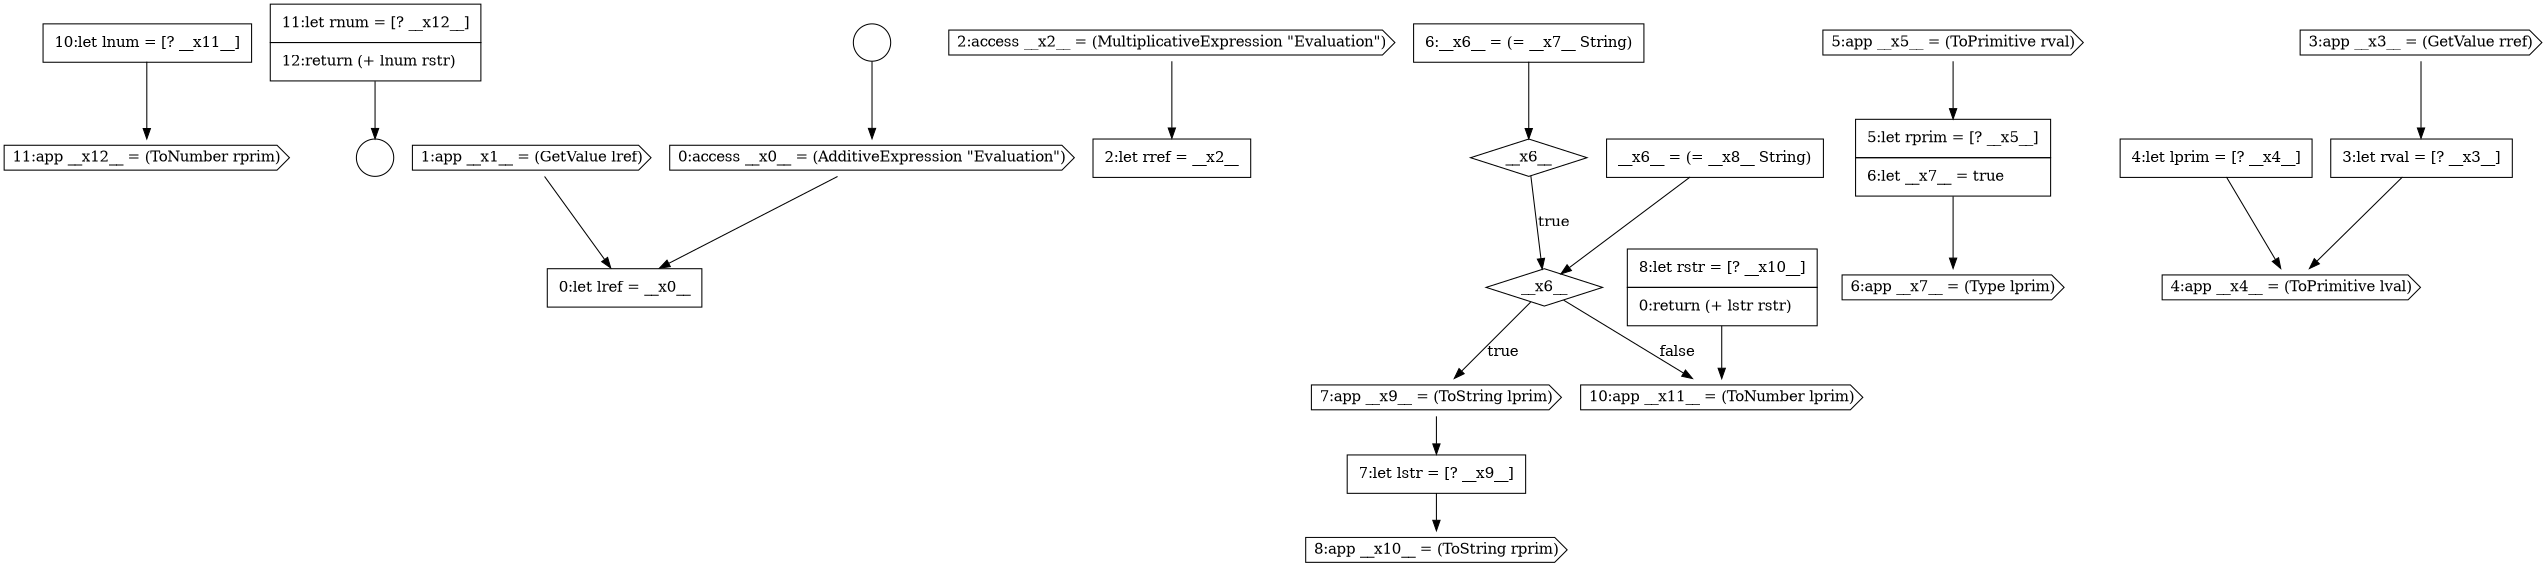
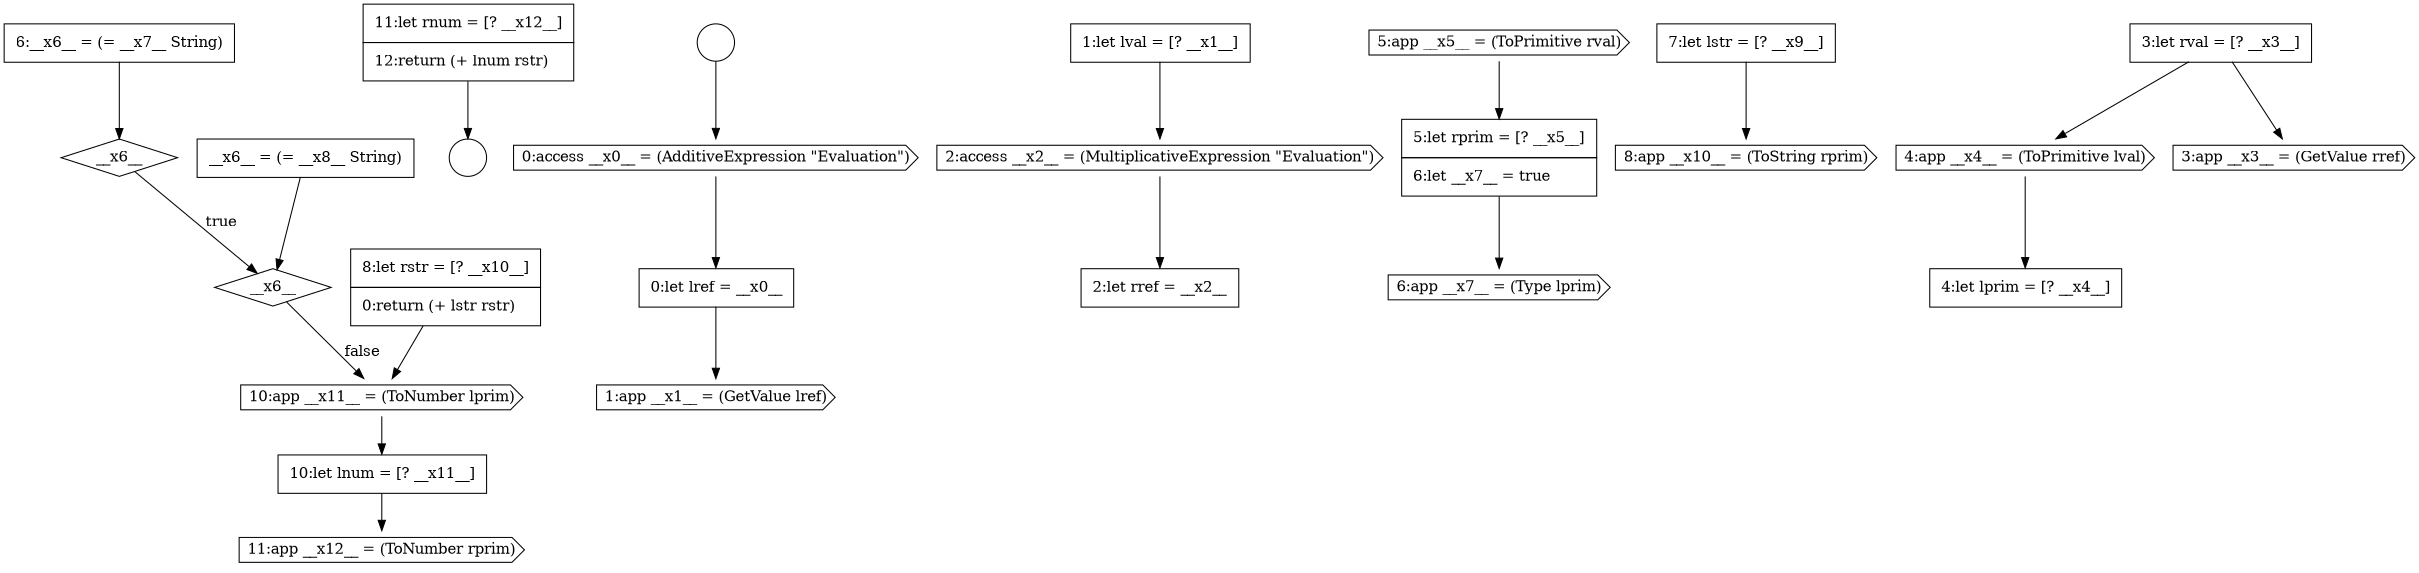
none -> (1160, 43)
(2421, 95) -> (2254, 96)
(575, 218) -> (716, 337)
(2251, 218) -> (2025, 217)
(1436, 397) -> none
none -> (382, 430)
